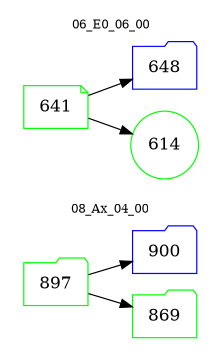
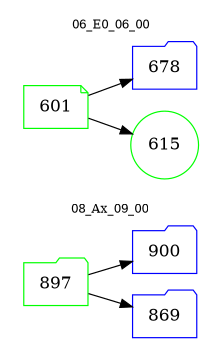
(165, 68) -> (165, 68)
(56, 107) -> (56, 107)
(165, 145) -> (165, 145)
(110, 210) -> (110, 210)
(165, 316) -> (165, 316)
